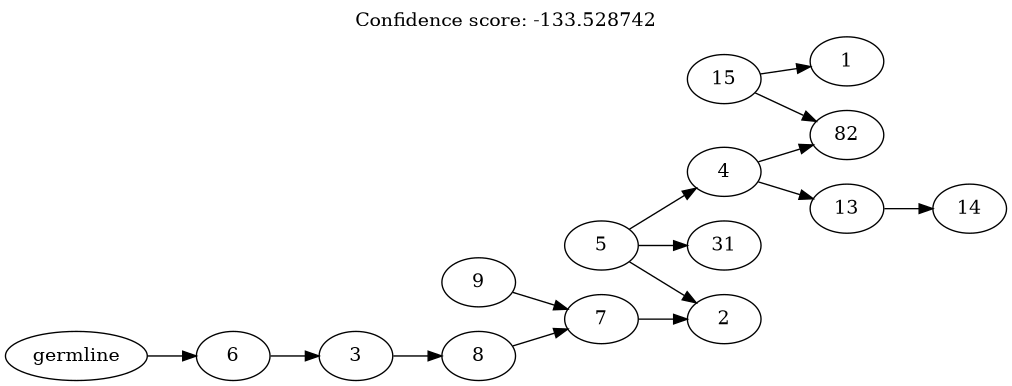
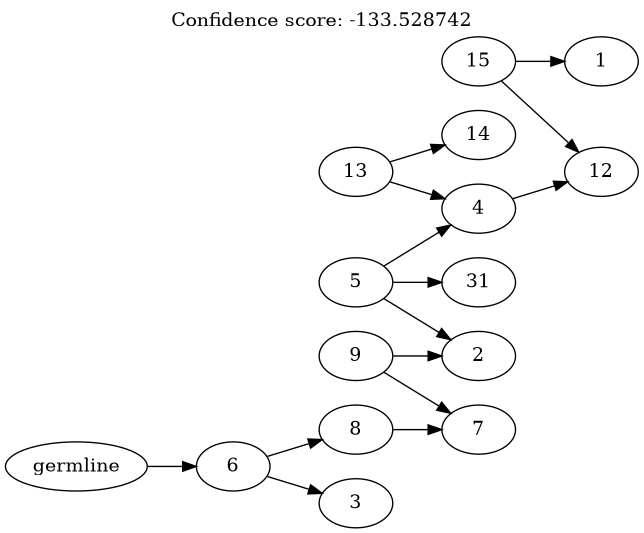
(847, 135) -> (601, 172)
(779, 188) -> (411, 188)
(656, 319) -> (411, 356)
(411, 356) -> (288, 450)
